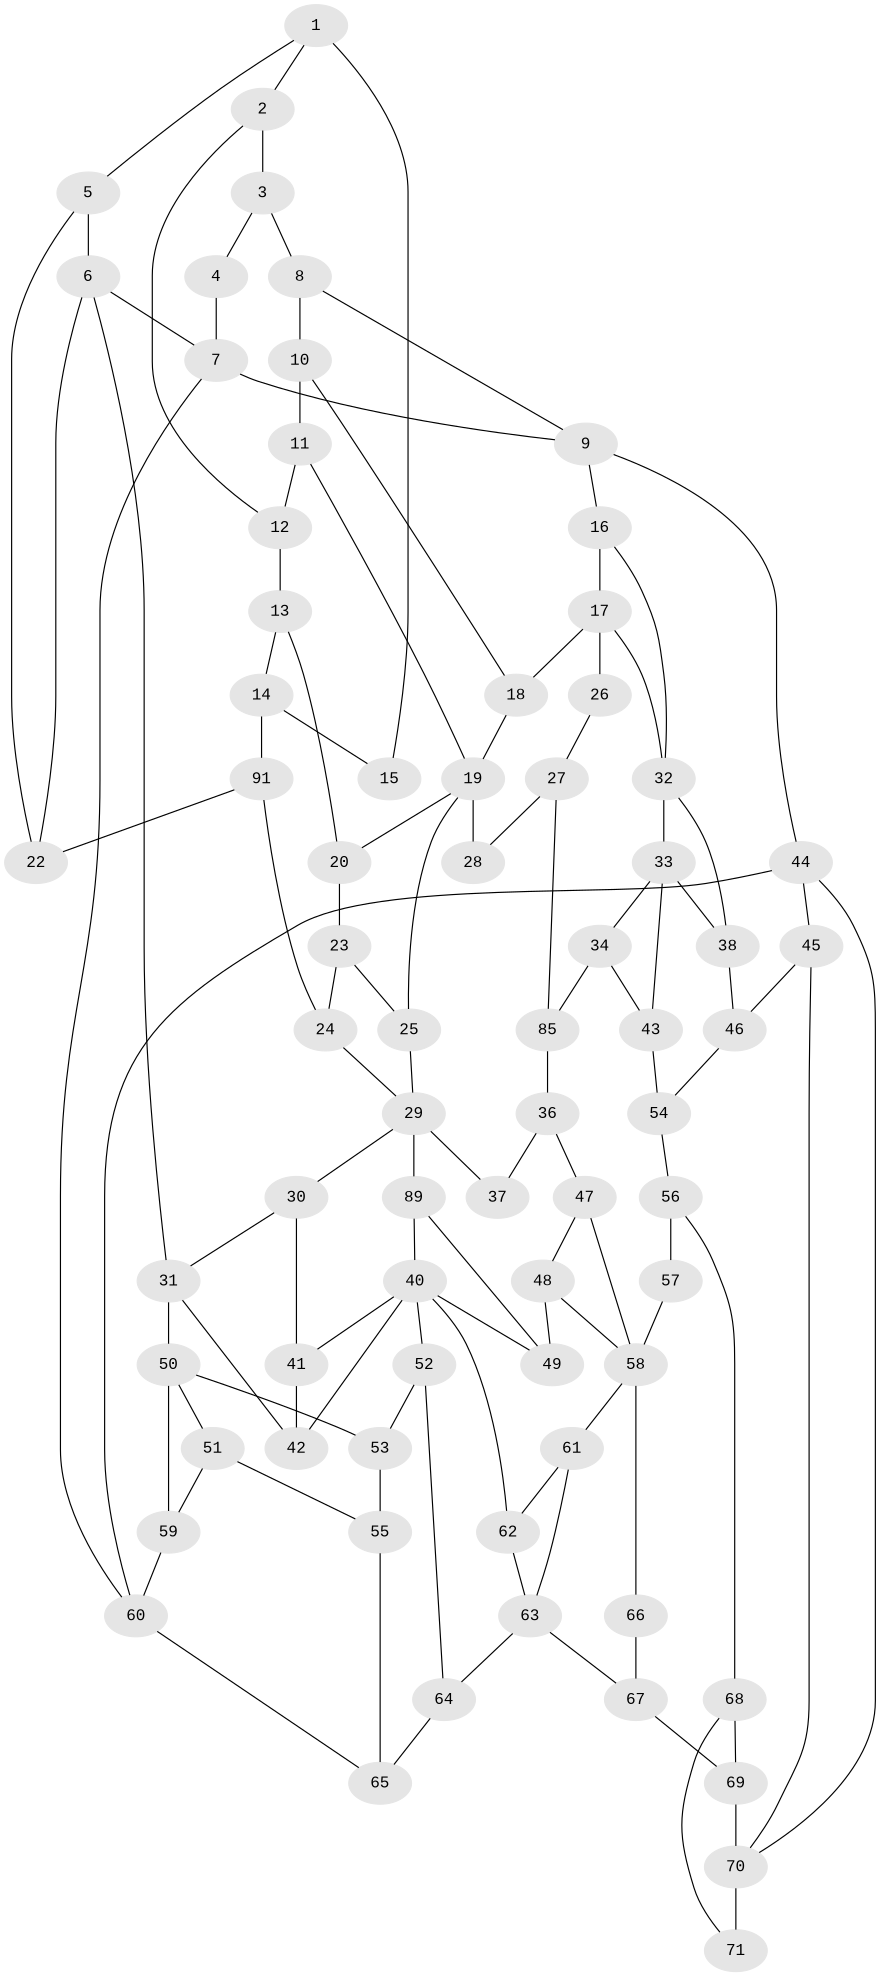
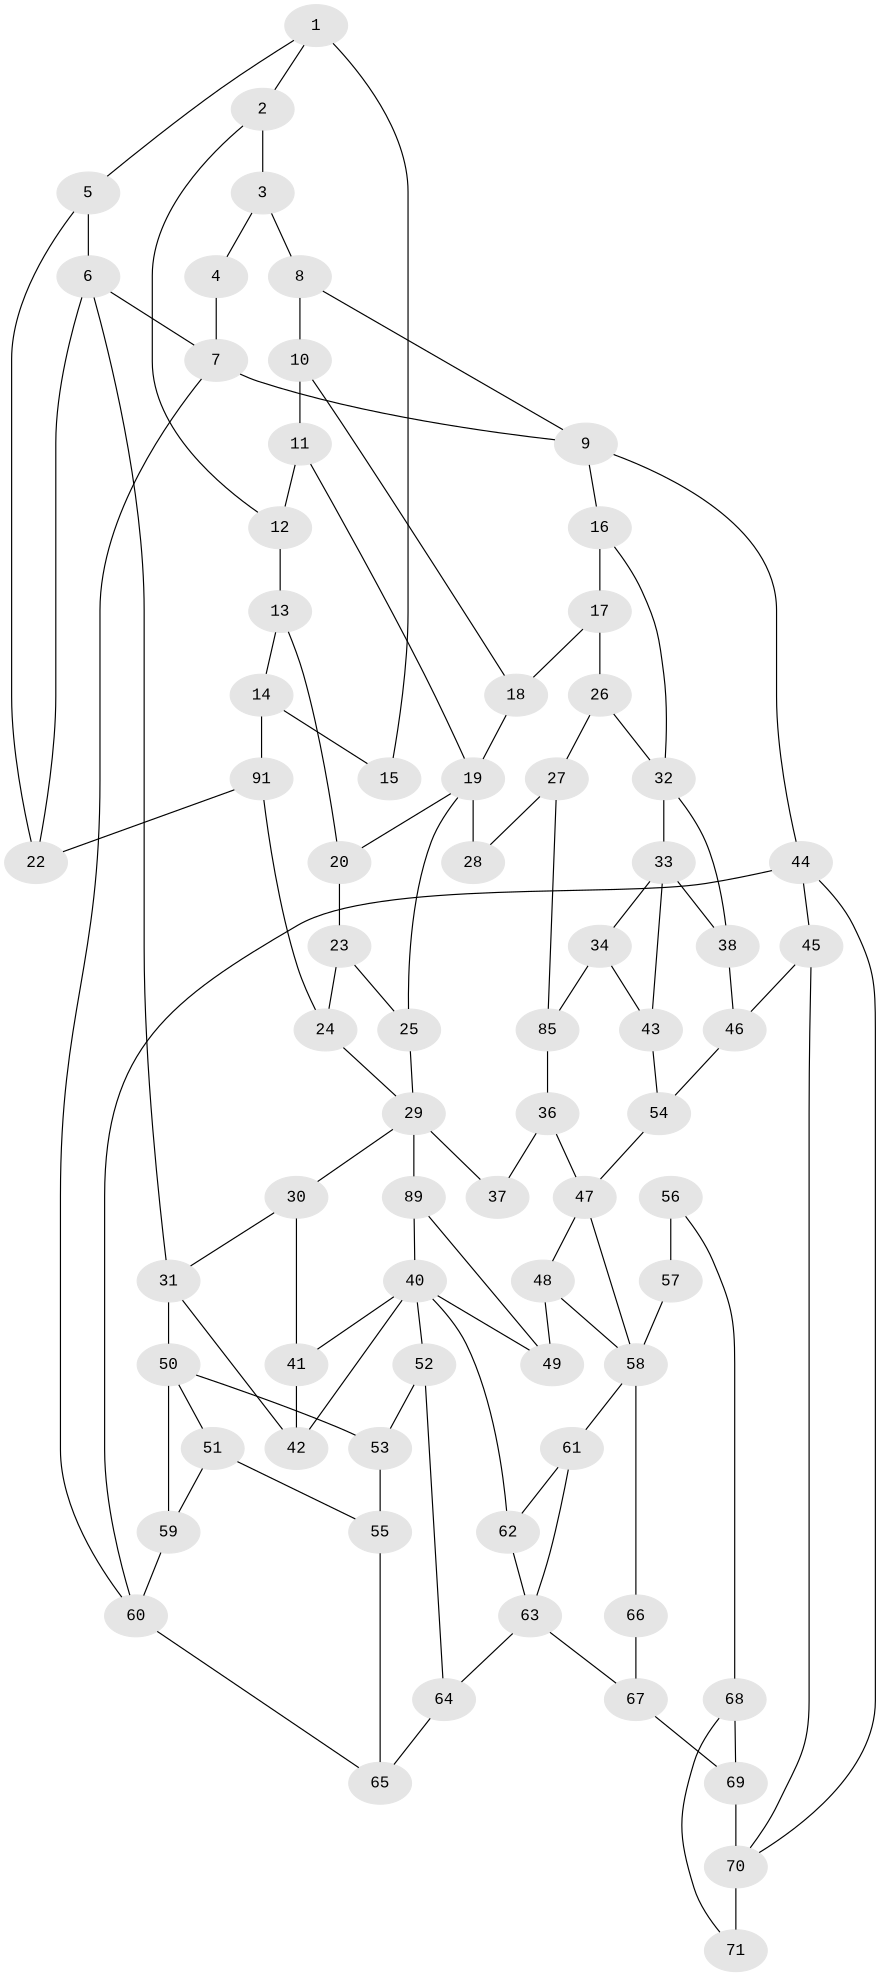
(648, 691) -> (632, 737)
(665, 1155) -> (622, 1156)
